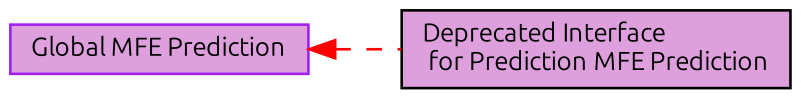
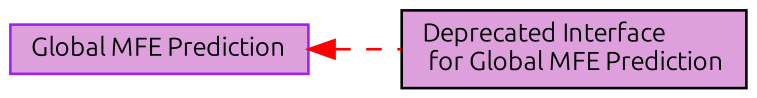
(596, 49) -> (574, 49)
